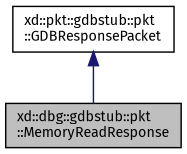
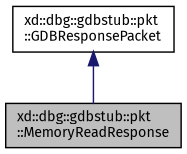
(93, 29) -> (93, 29)
